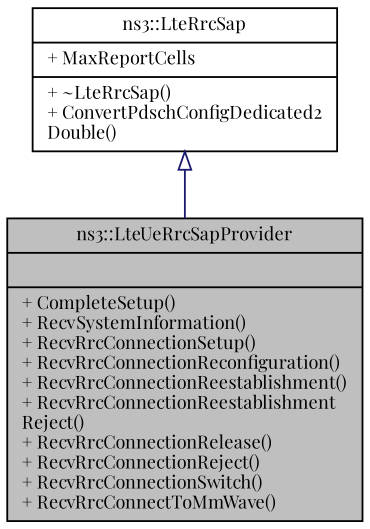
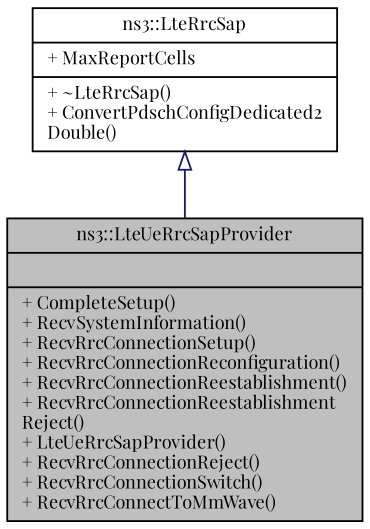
(148, 443) -> (124, 443)
